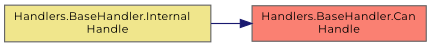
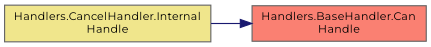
(108, 23) -> (108, 23)
